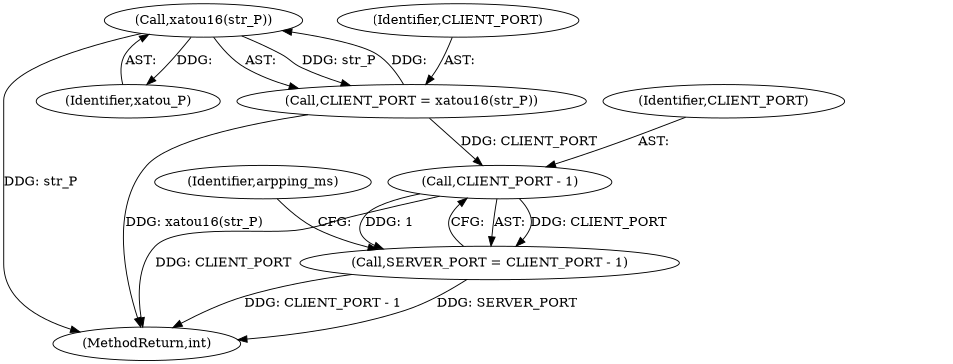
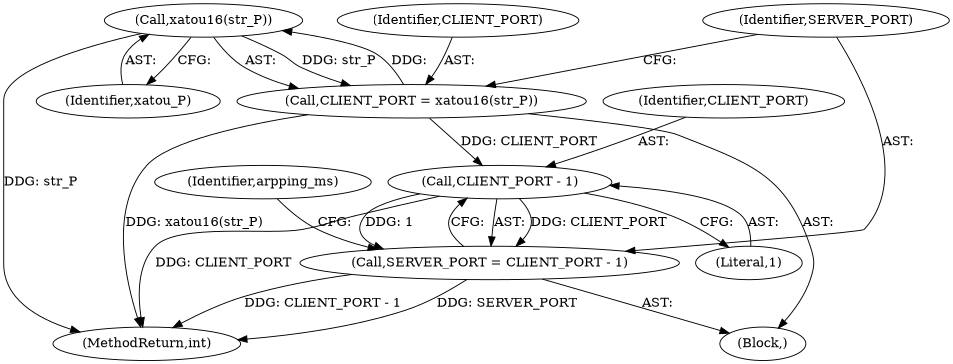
none -> (826, 20)
(197, 61) -> (197, 61)
none -> (749, 263)
none -> (763, 344)
